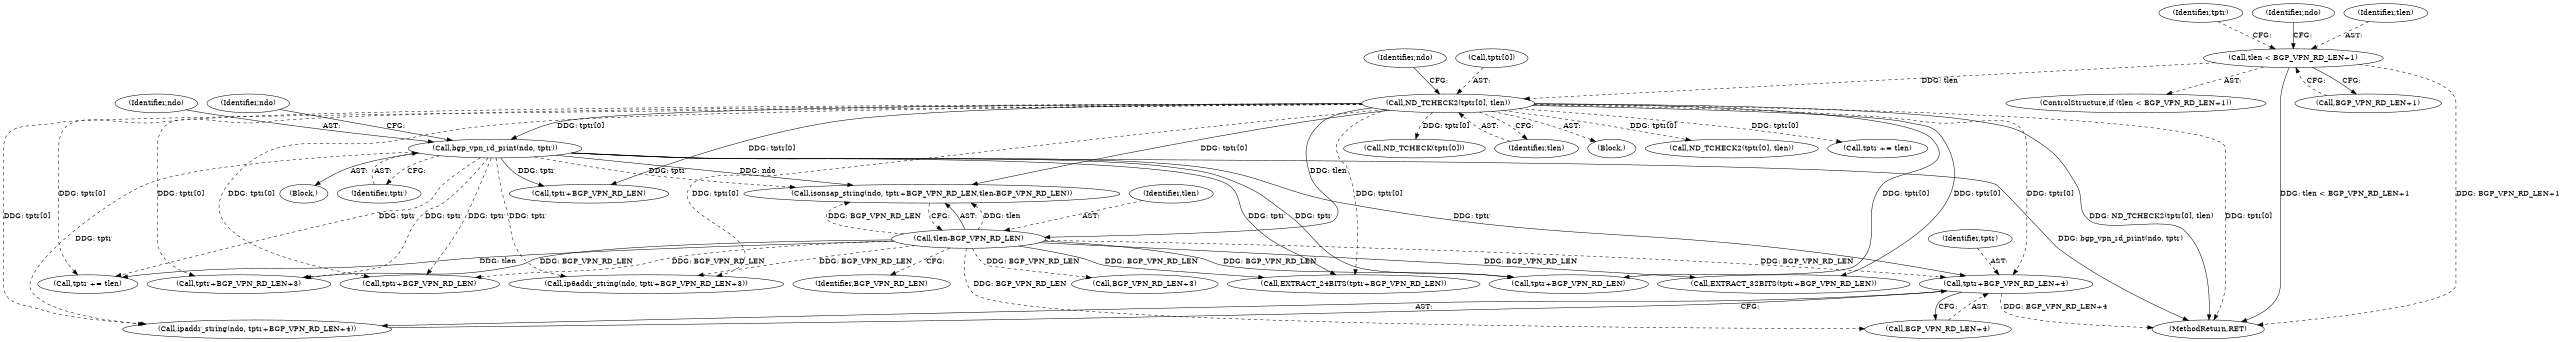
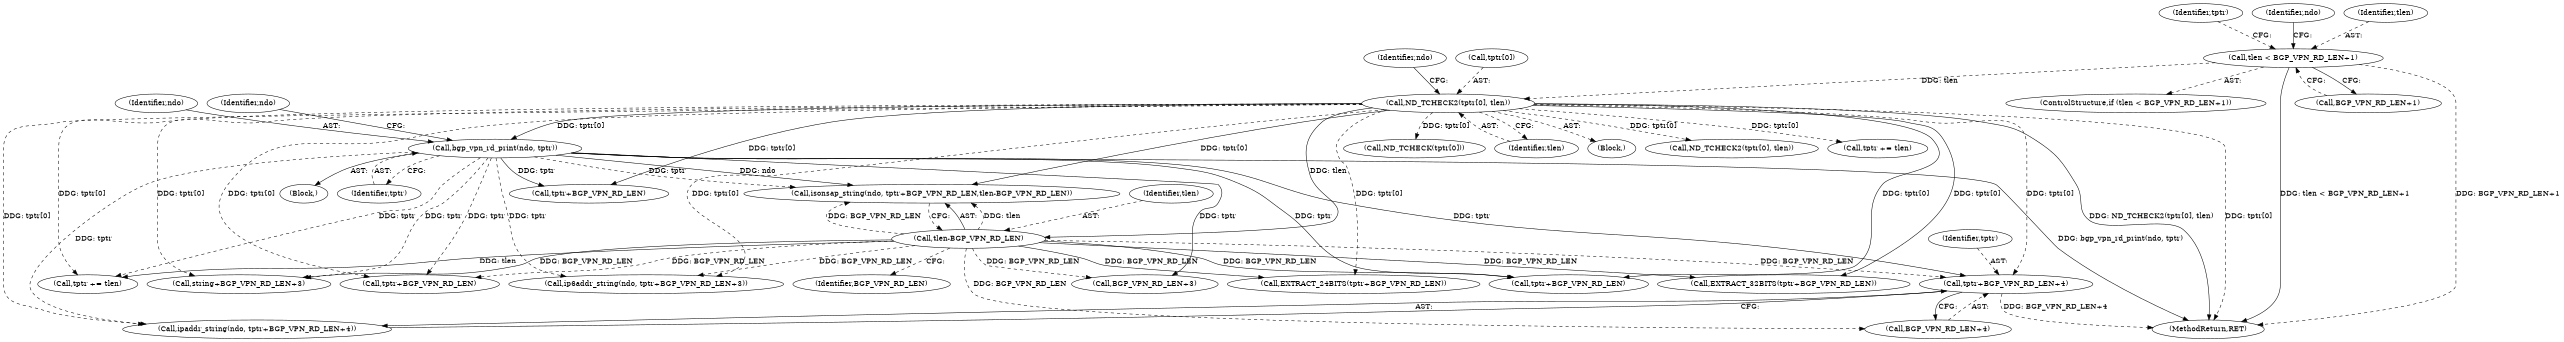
(1091, 165) -> (950, 171)
(239, 284) -> (239, 284)
